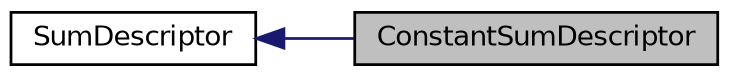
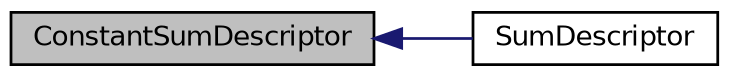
(319, 38) -> (438, 38)
